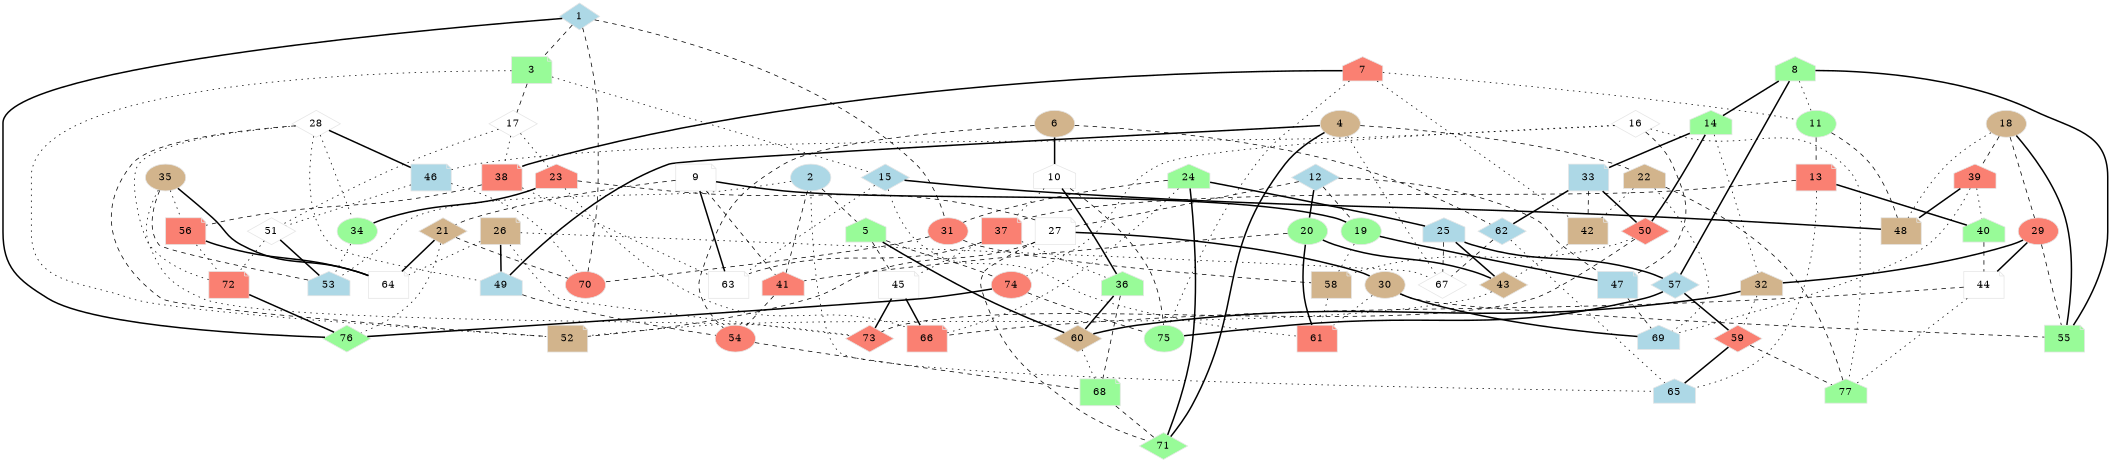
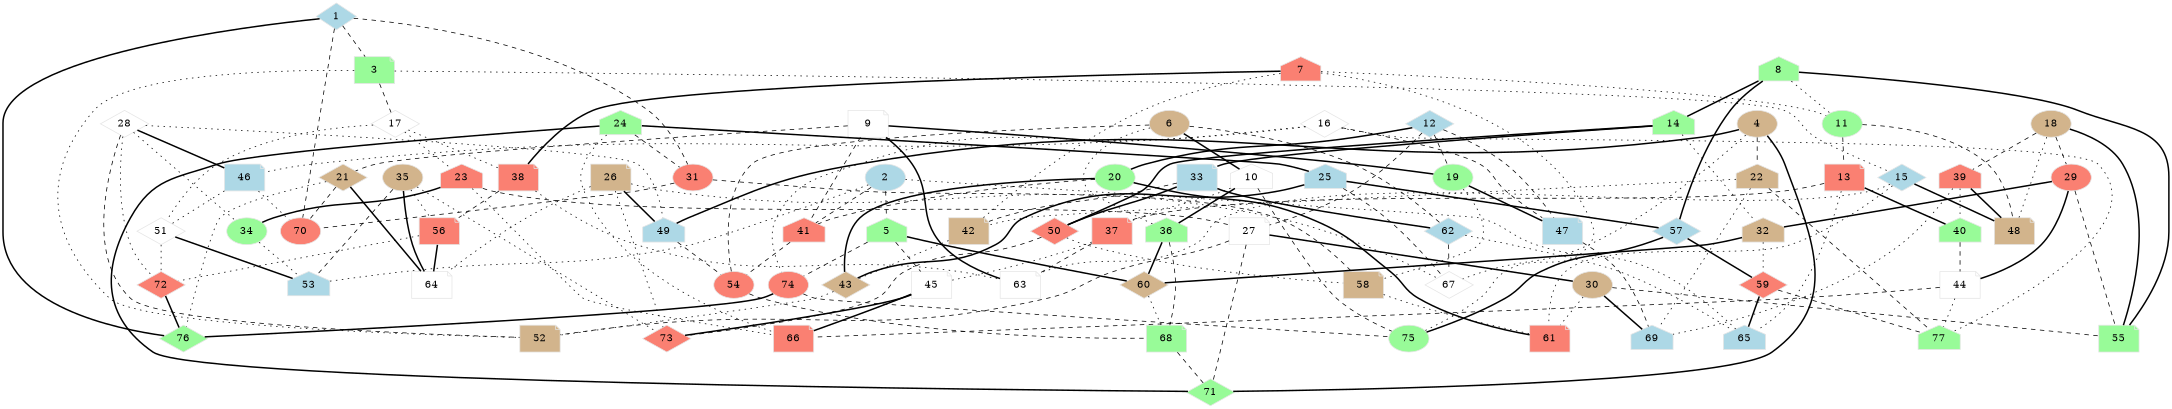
(1079, 267) -> (1084, 173)
(229, 285) -> (161, 285)
